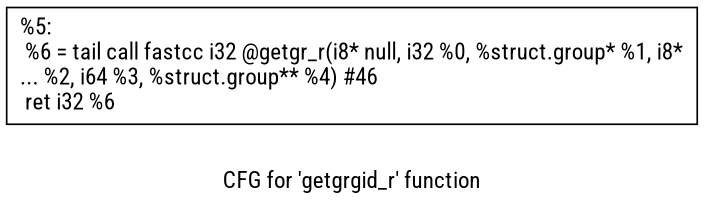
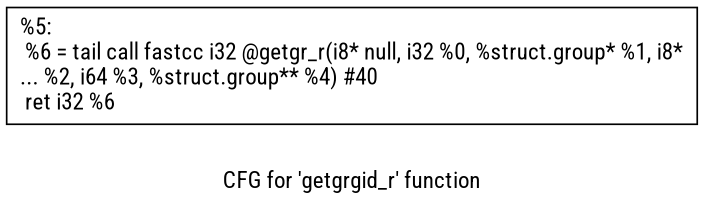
(199, 78) -> (199, 78)
